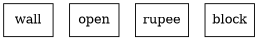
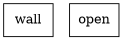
(162, 20) -> none
(230, 20) -> none
